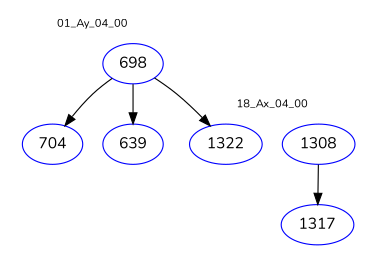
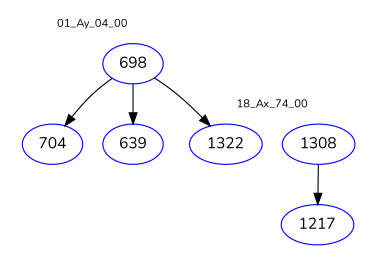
(272, 105) -> (272, 105)
(318, 225) -> (318, 225)
